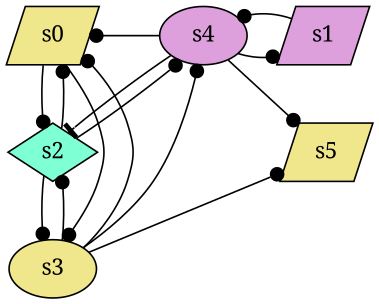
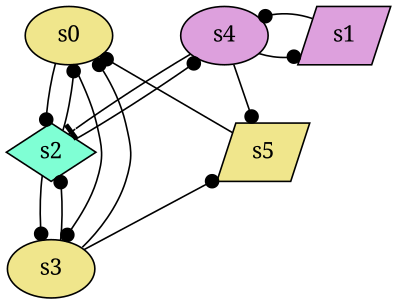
(53, 36) -> (69, 36)
(131, 36) -> (172, 98)
(157, 175) -> none
